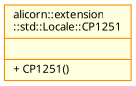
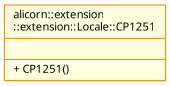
(68, 27) -> (85, 27)
